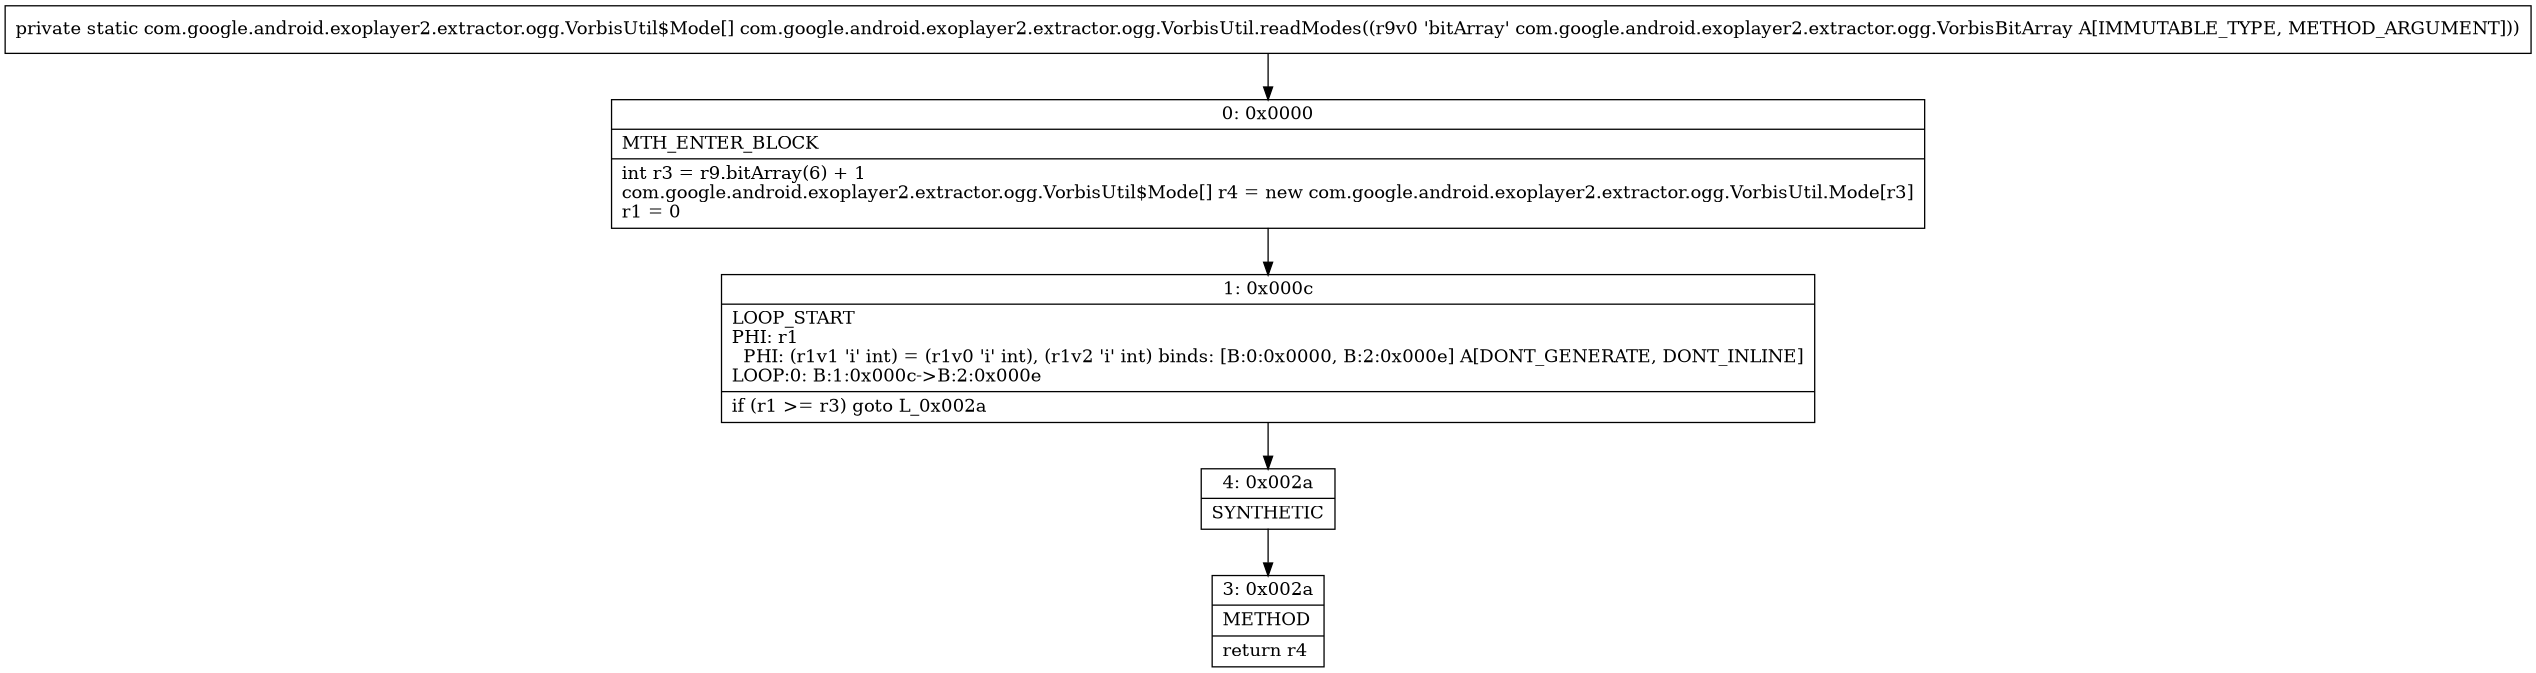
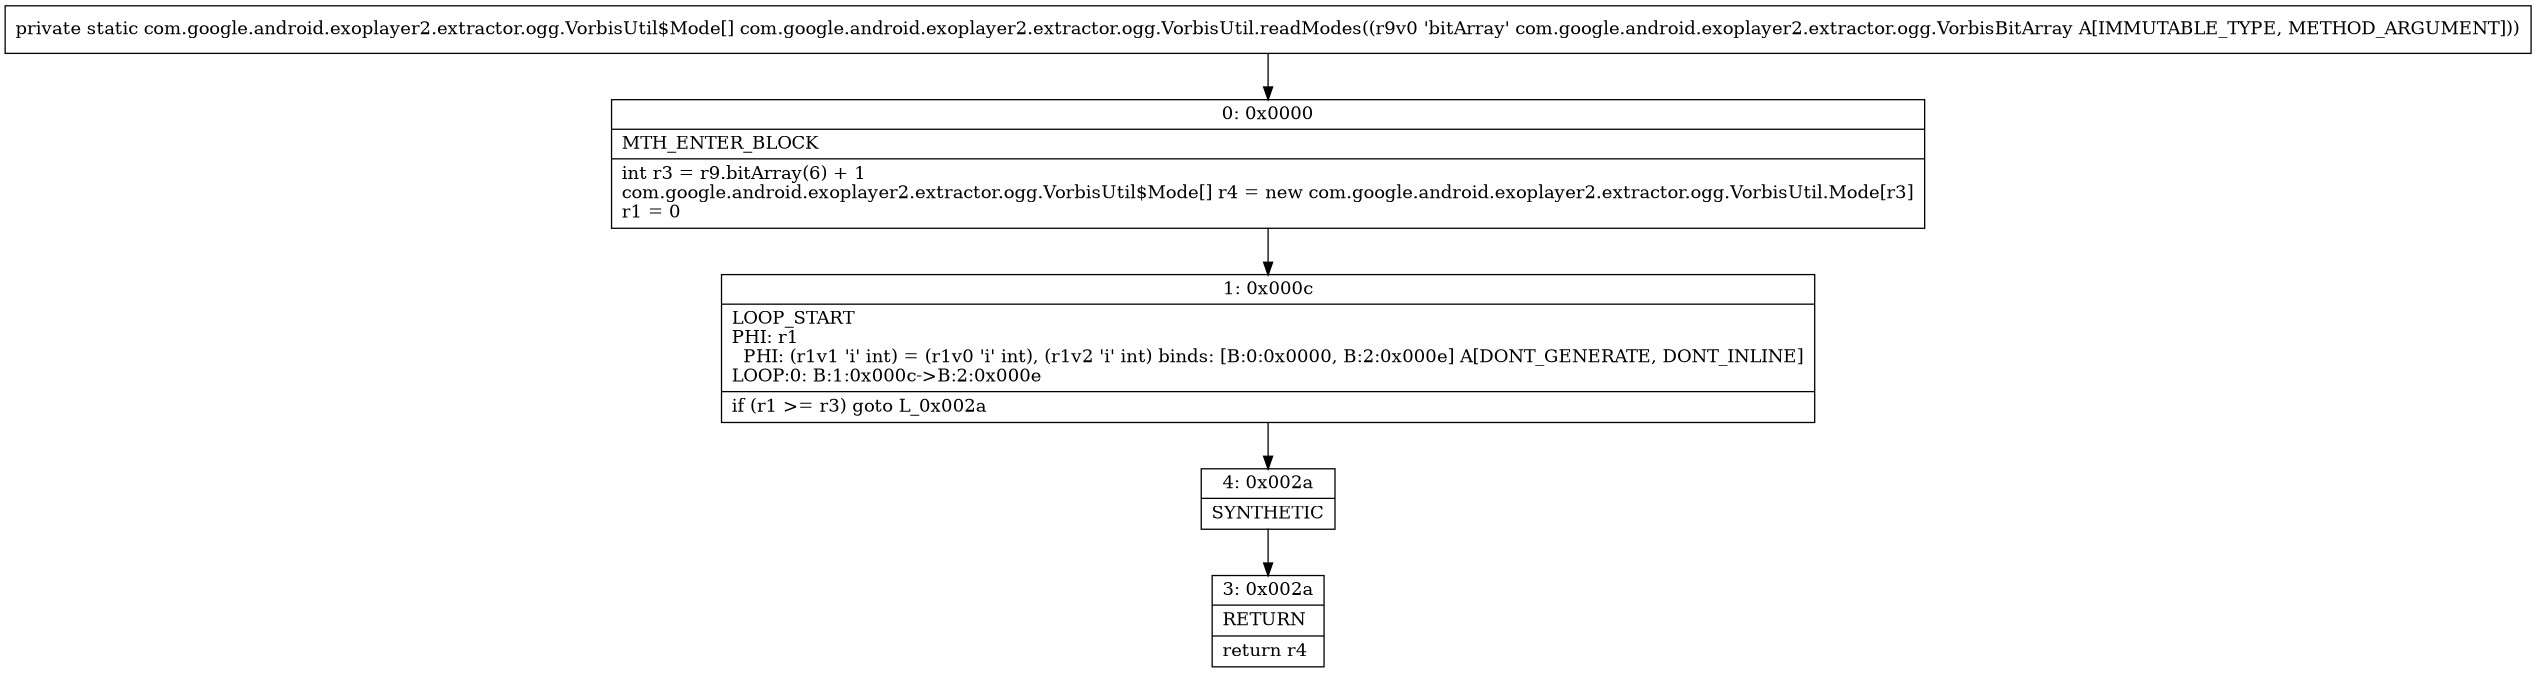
(1267, 620) -> (1264, 620)
